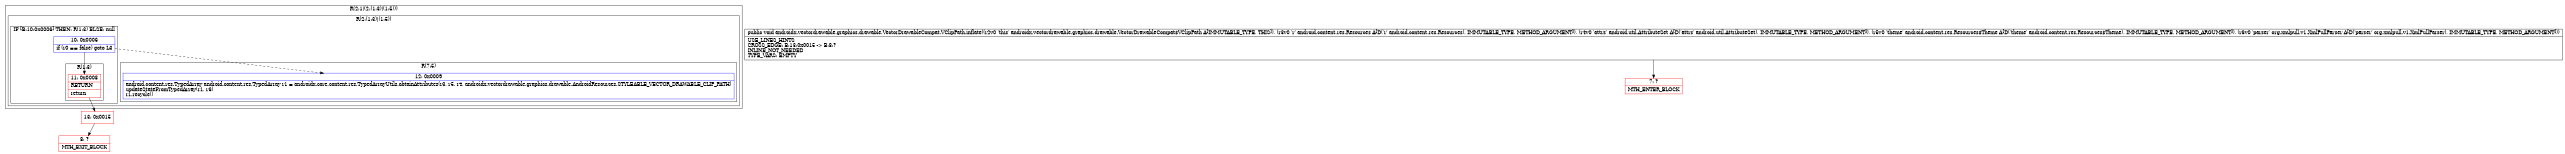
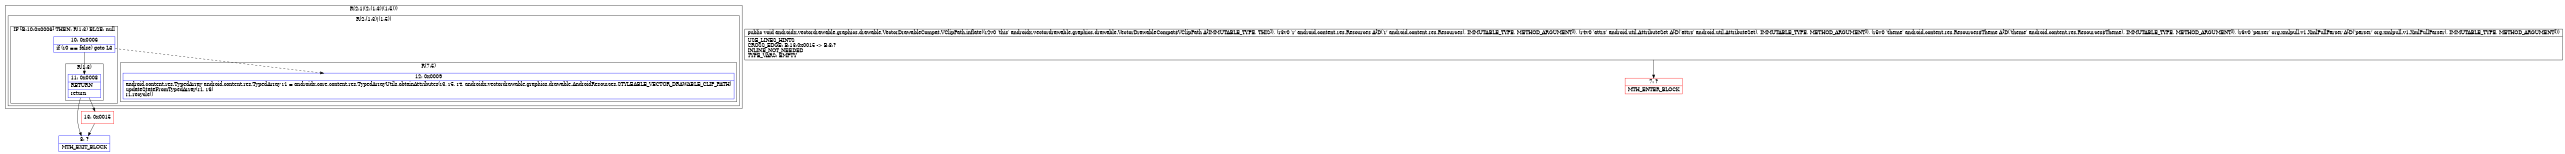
(84, 86) -> (84, 86)
none -> (78, 115)
(84, 144) -> (84, 144)
